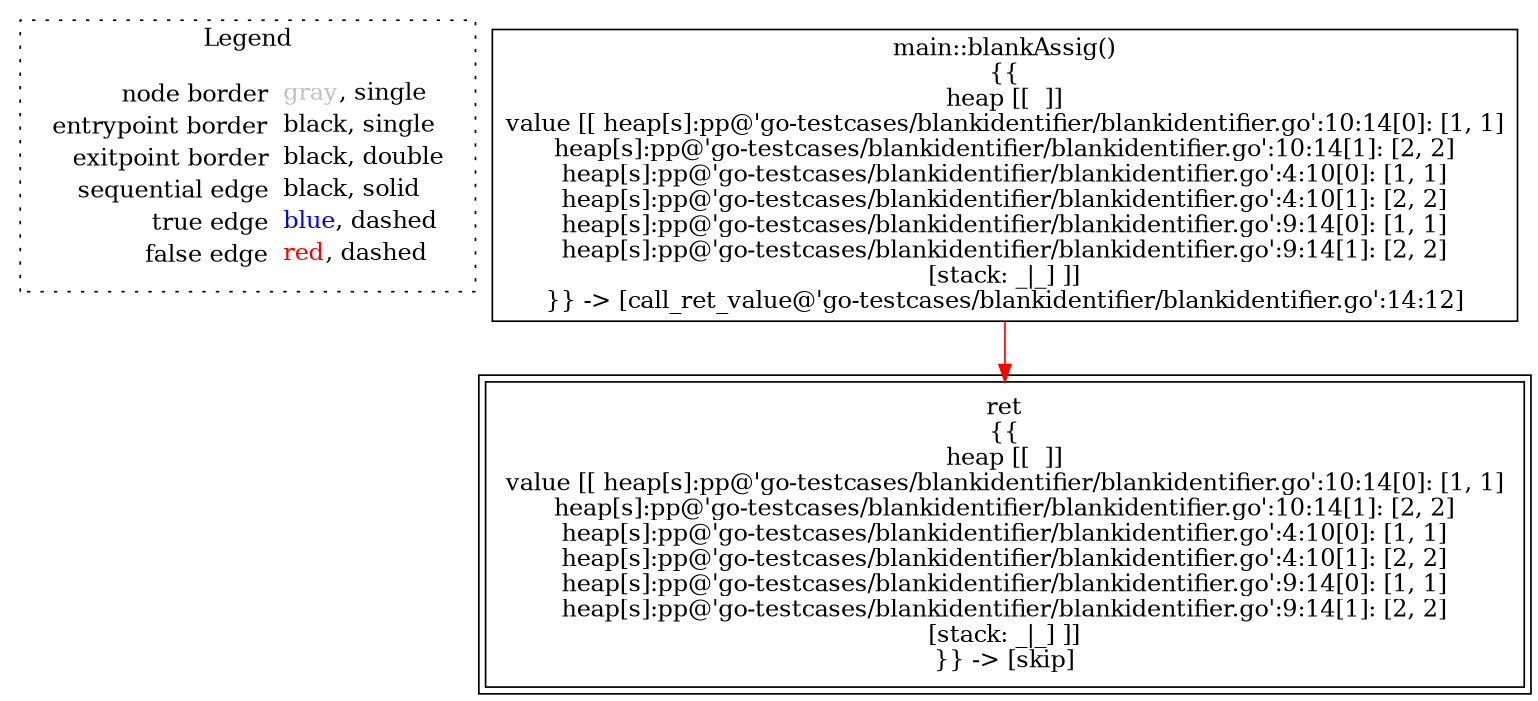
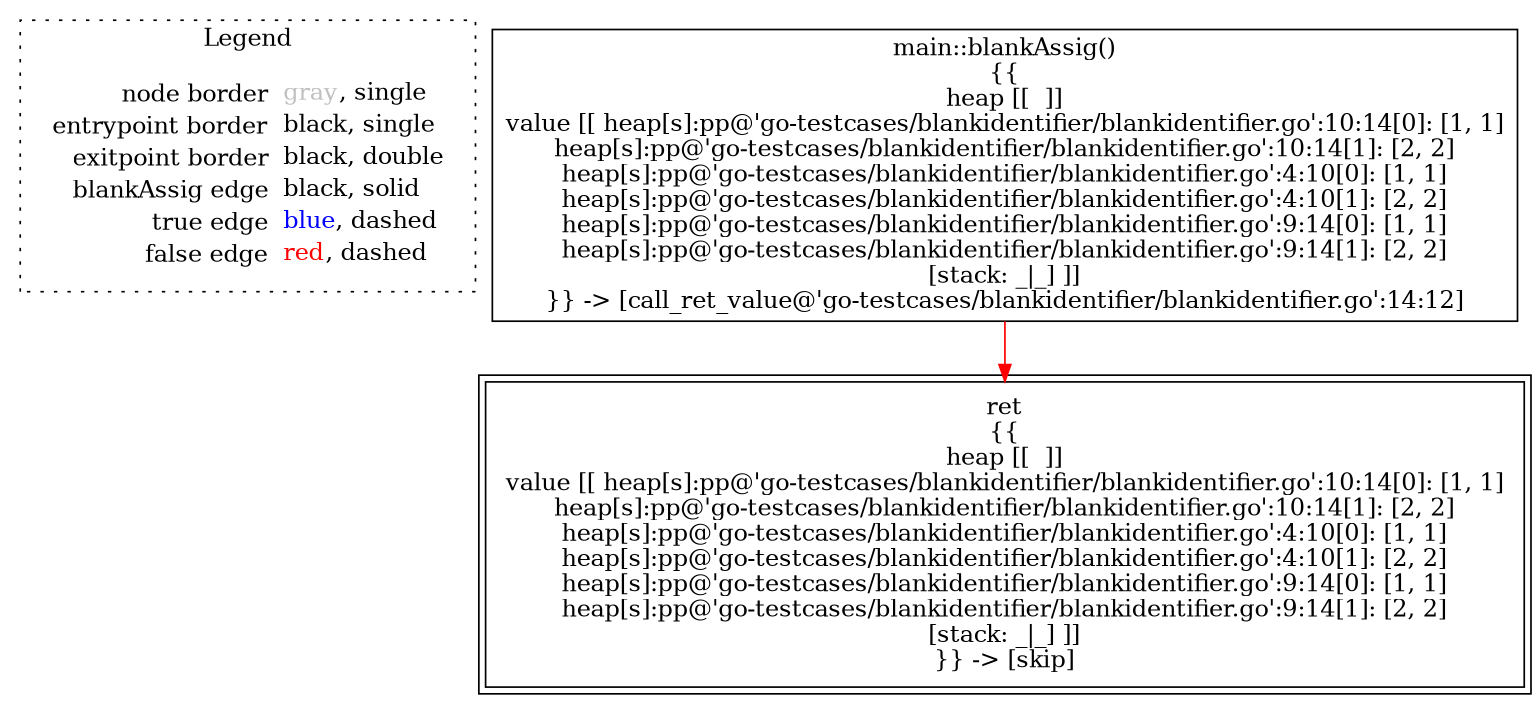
(177, 191) -> (175, 191)
